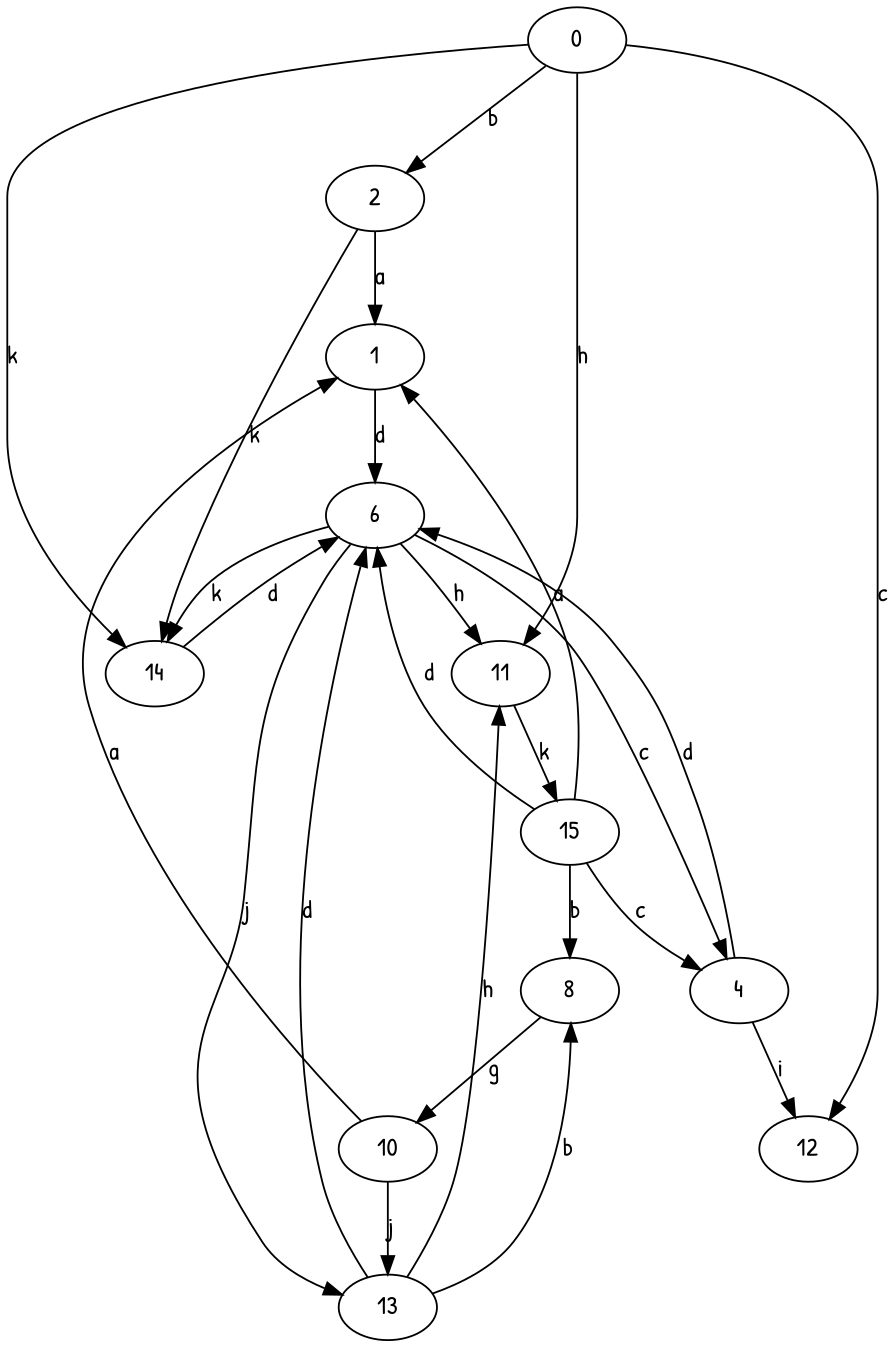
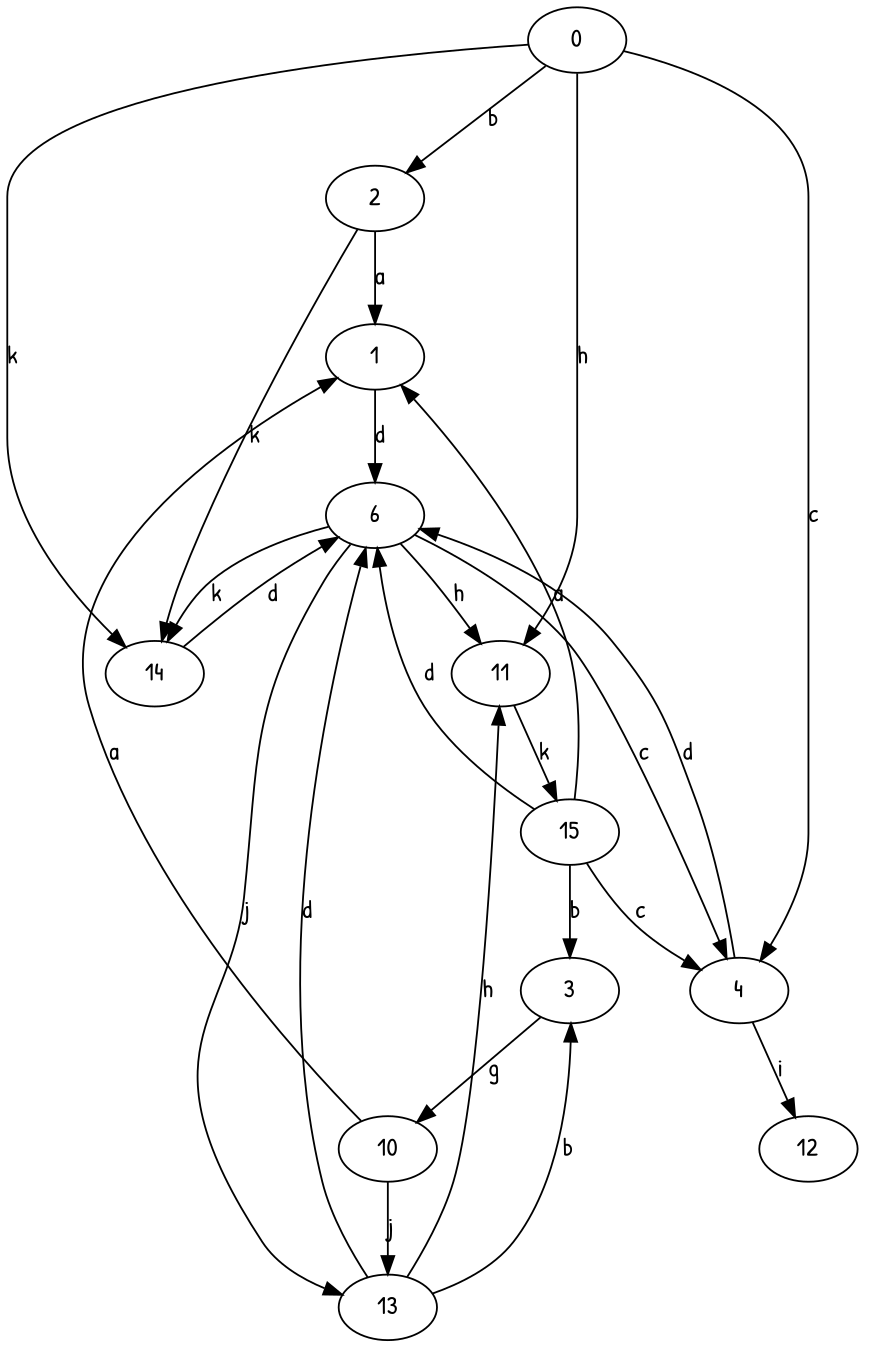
(878, 494) -> (808, 449)
(570, 991) -> (570, 991)
